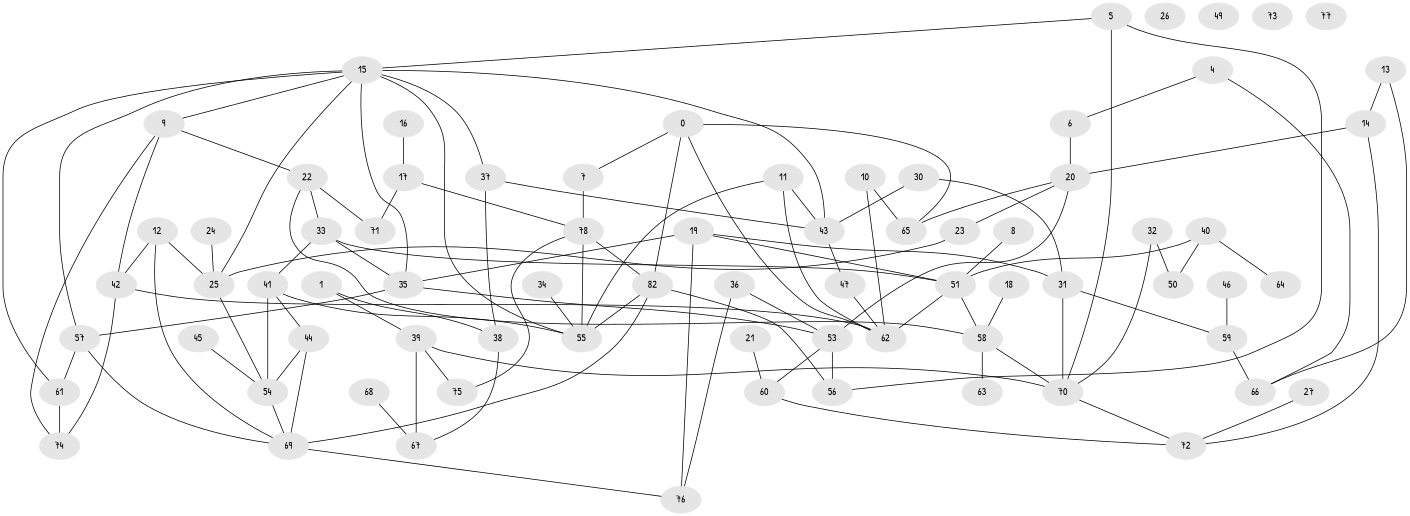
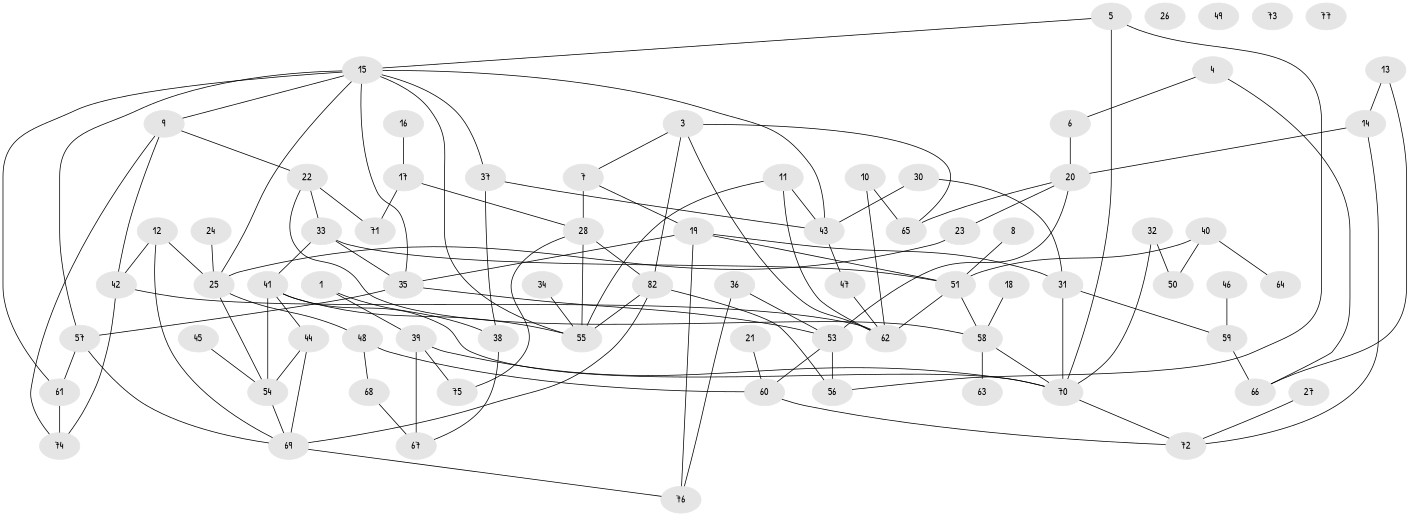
(683, 124) -> (683, 124)
none -> (652, 211)
(583, 231) -> (583, 231)
none -> (362, 339)
none -> (753, 377)
